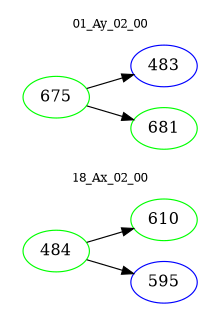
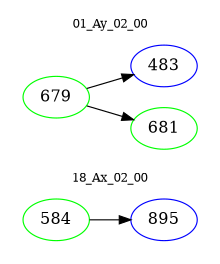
(56, 97) -> (56, 97)
(164, 220) -> none
(56, 251) -> (56, 220)
(164, 282) -> (164, 220)
